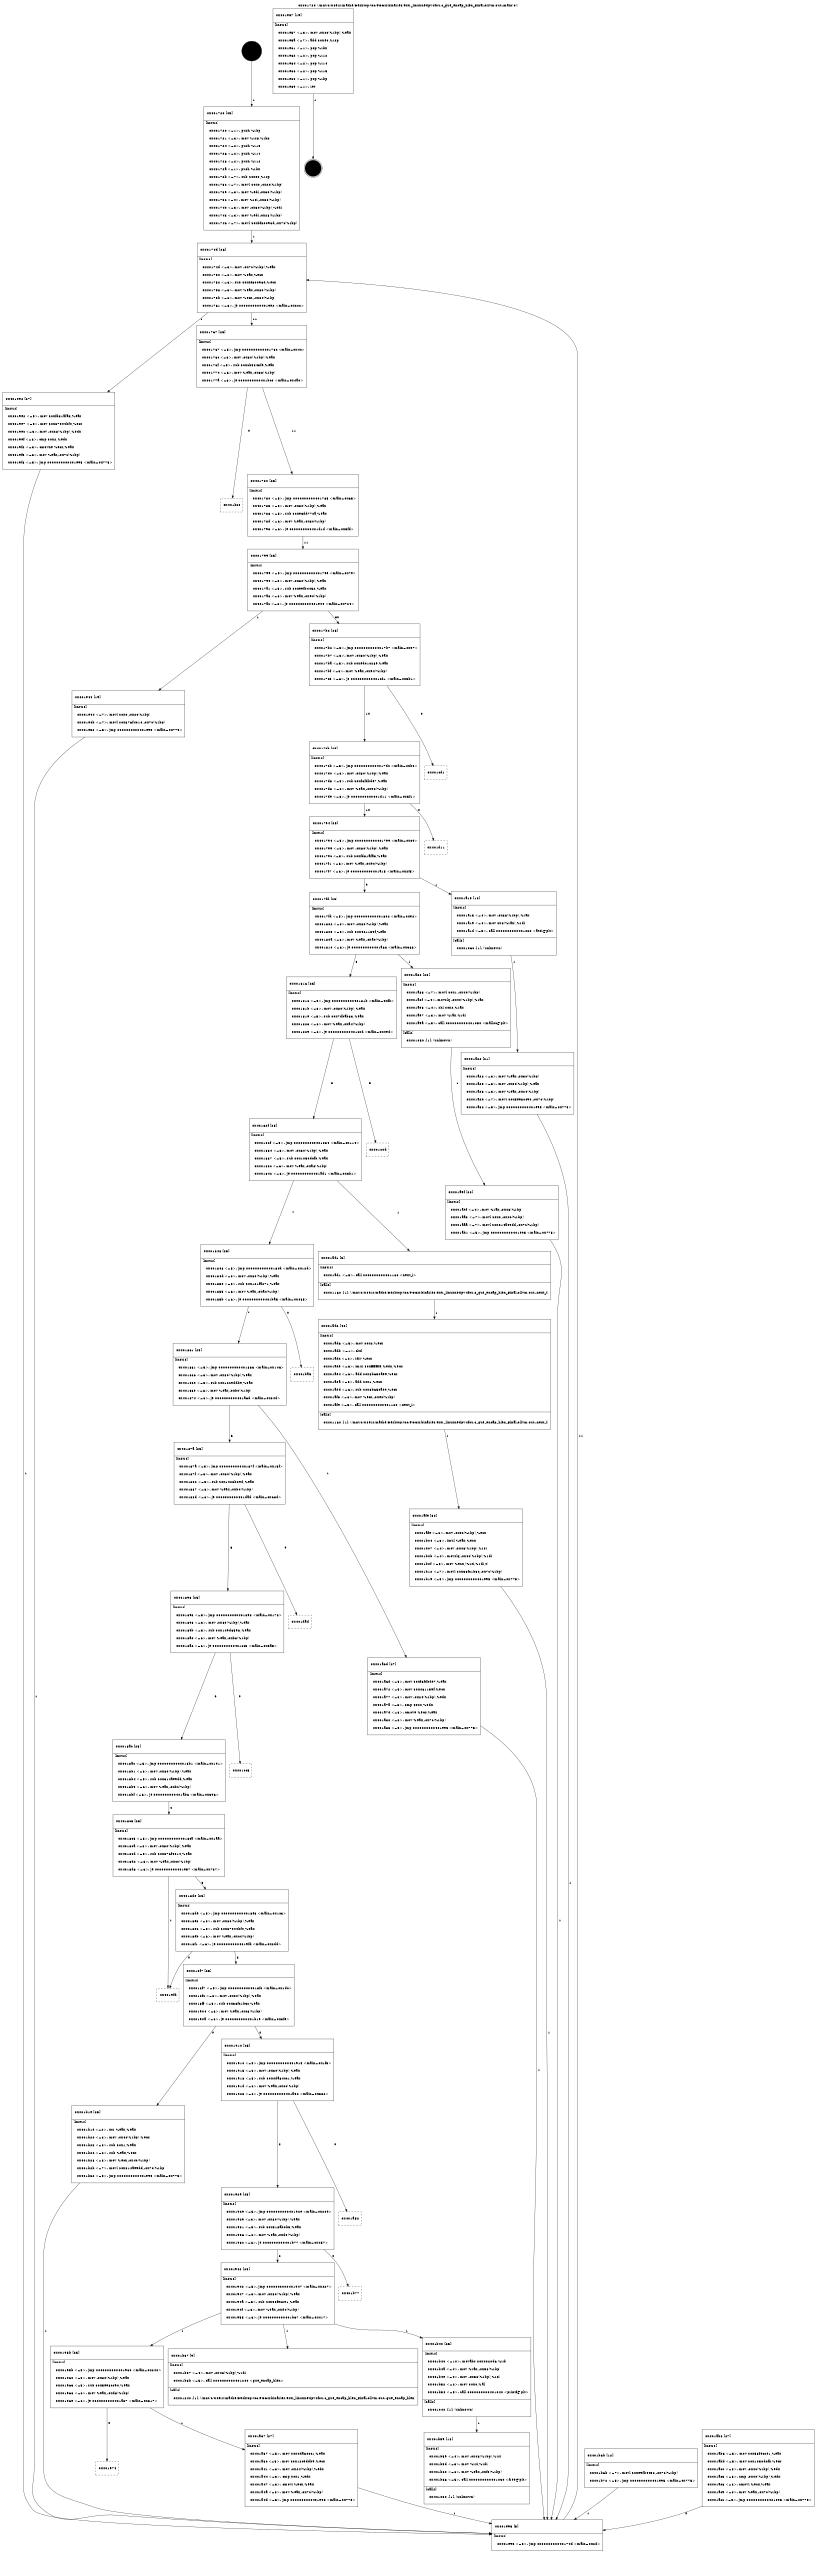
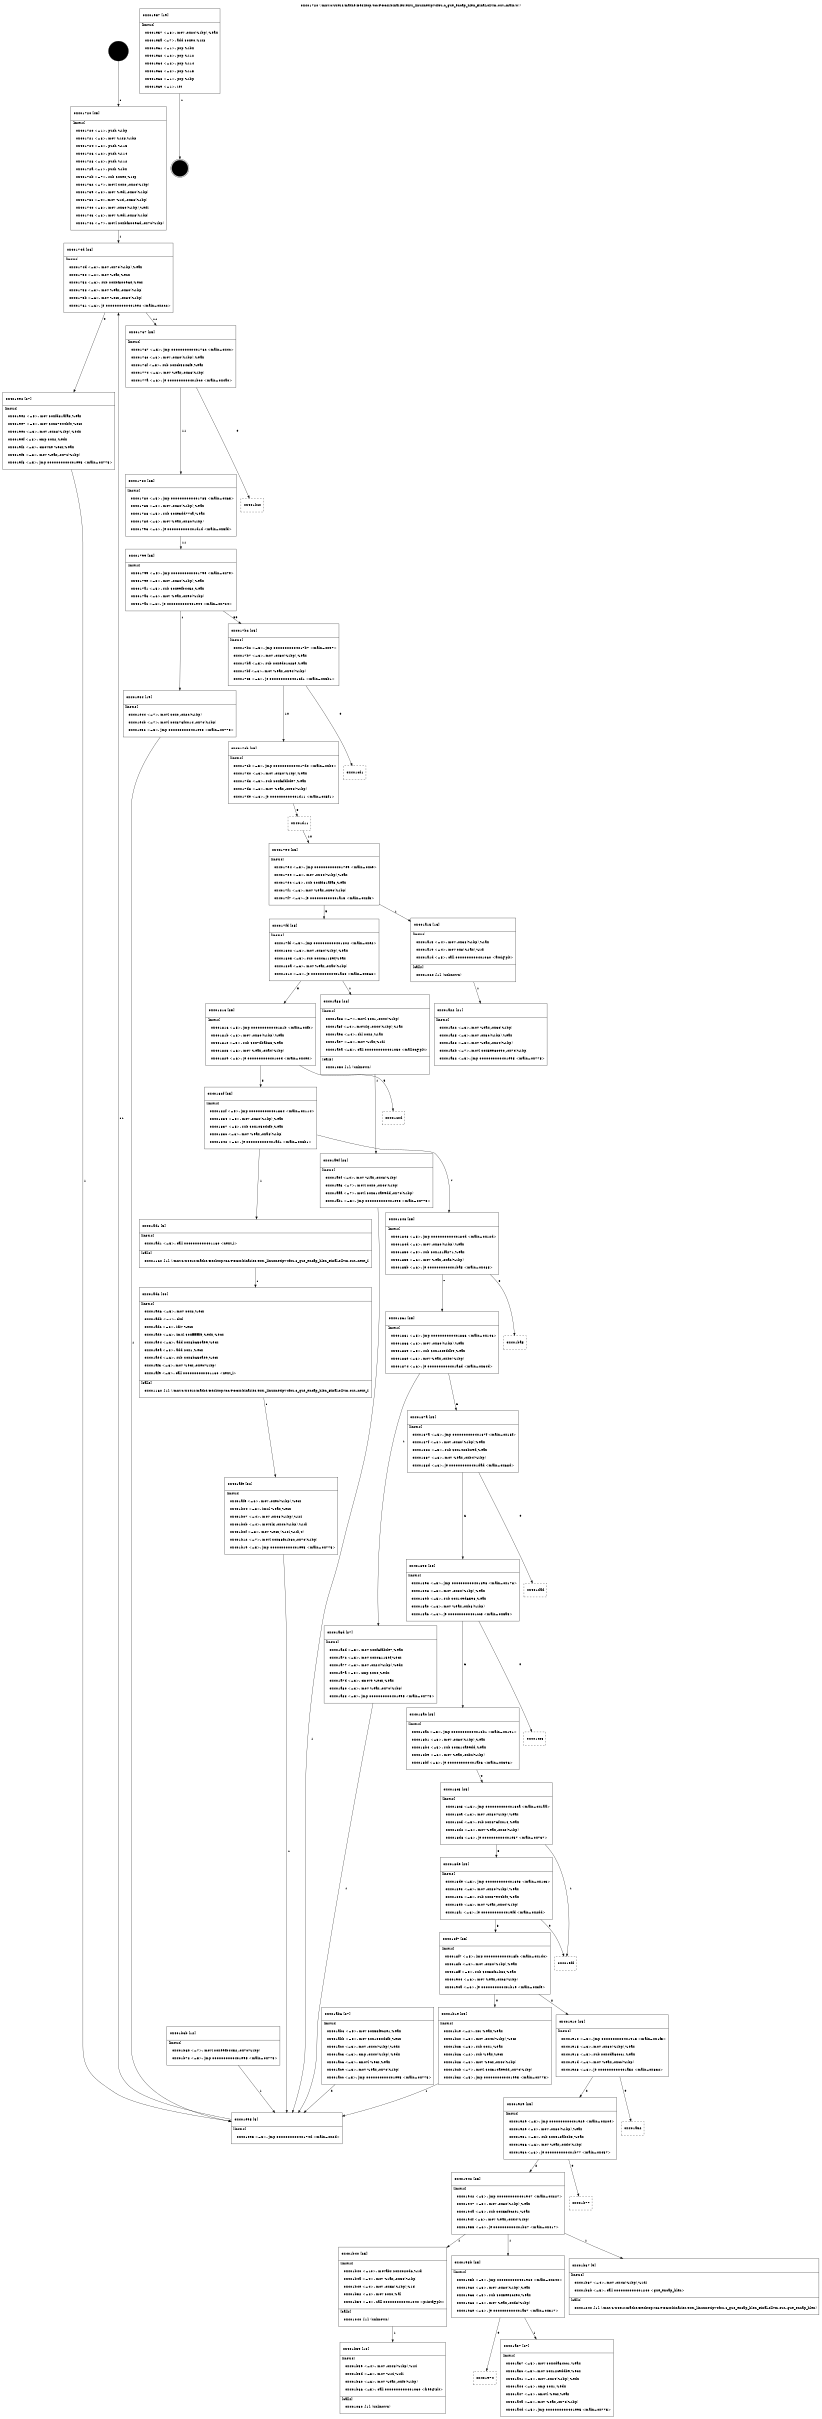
(201, 319) -> (104, 319)
(365, 809) -> (305, 836)
(568, 1814) -> none
(423, 2507) -> none
